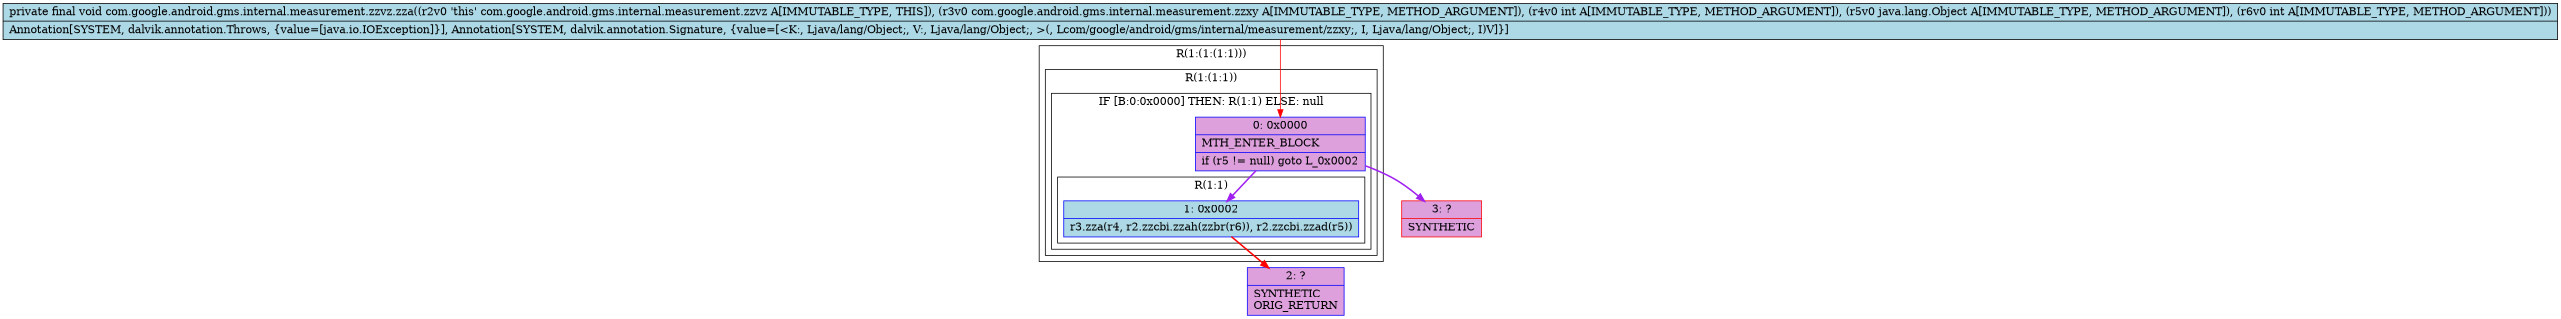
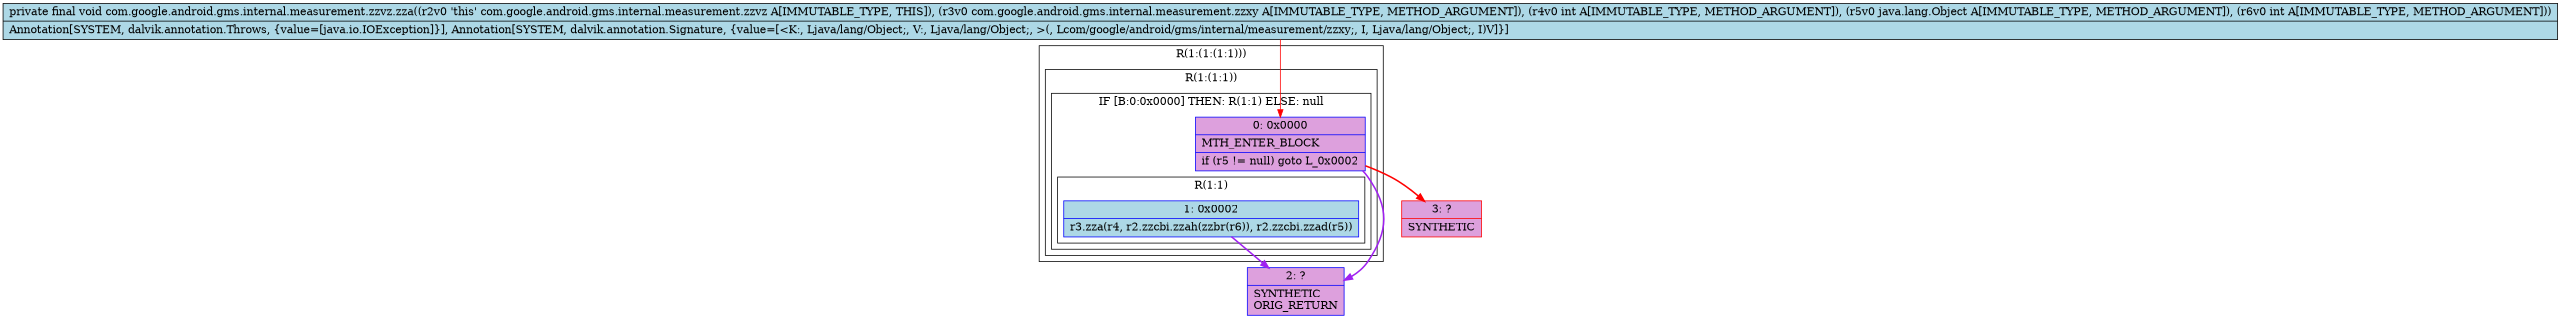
(1393, 178) -> (1393, 178)
(1244, 183) -> (1383, 226)
(1247, 250) -> (1247, 250)
